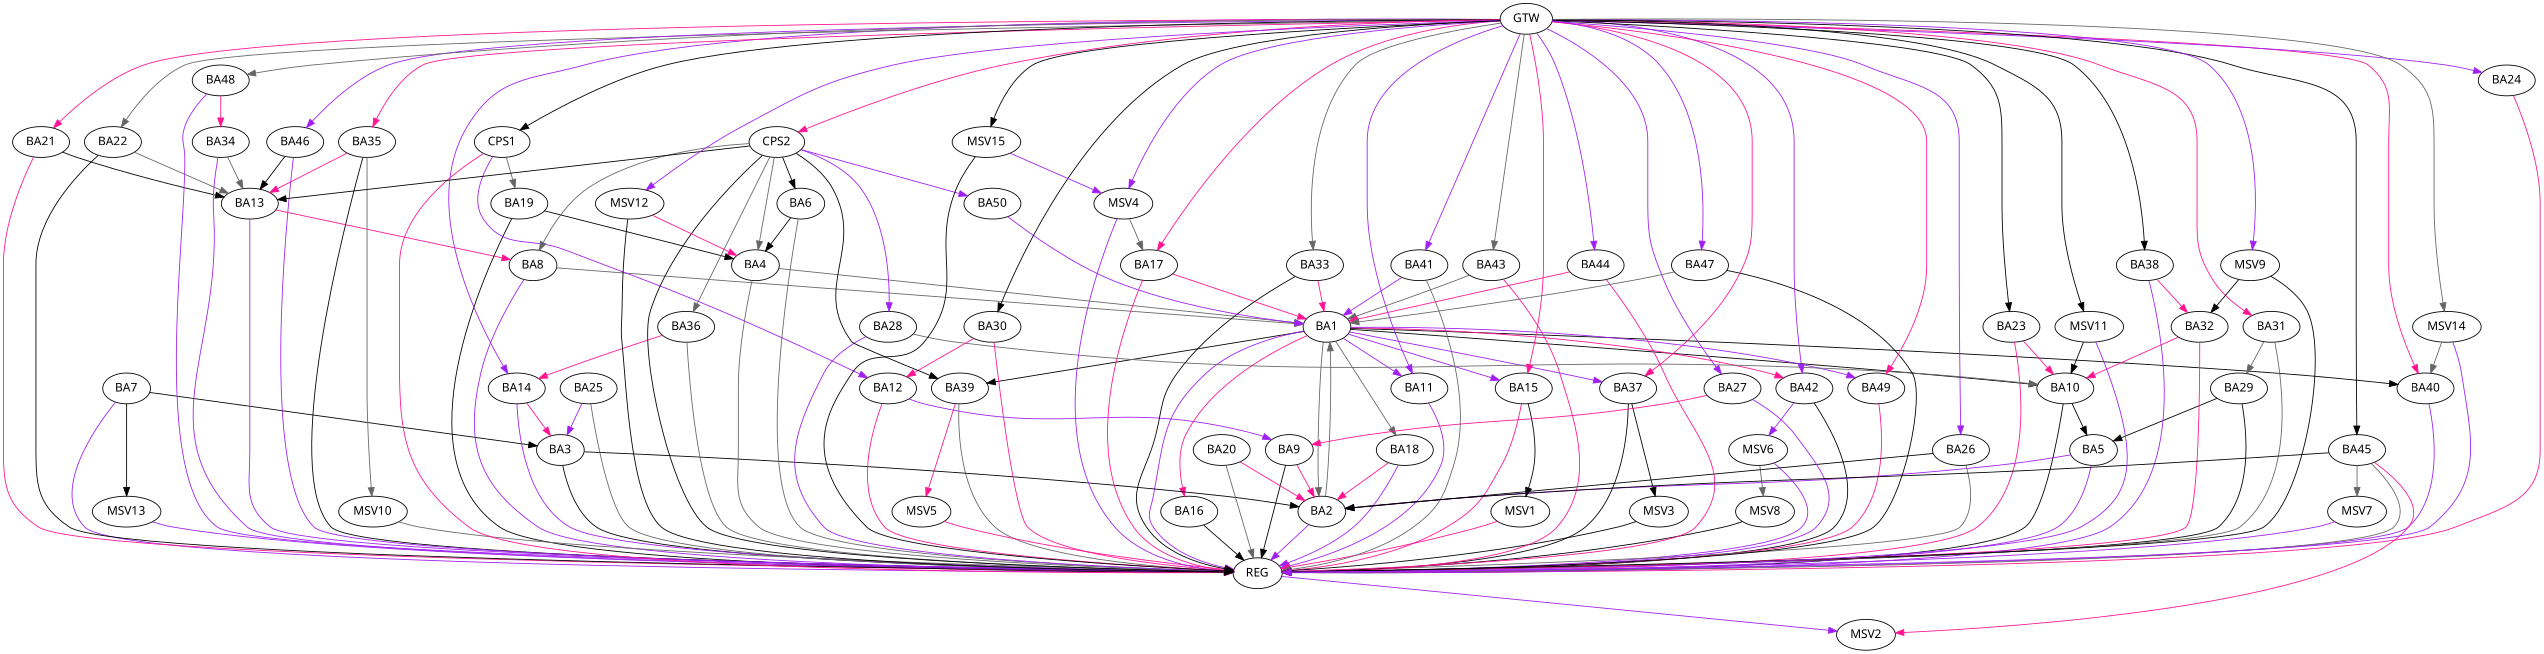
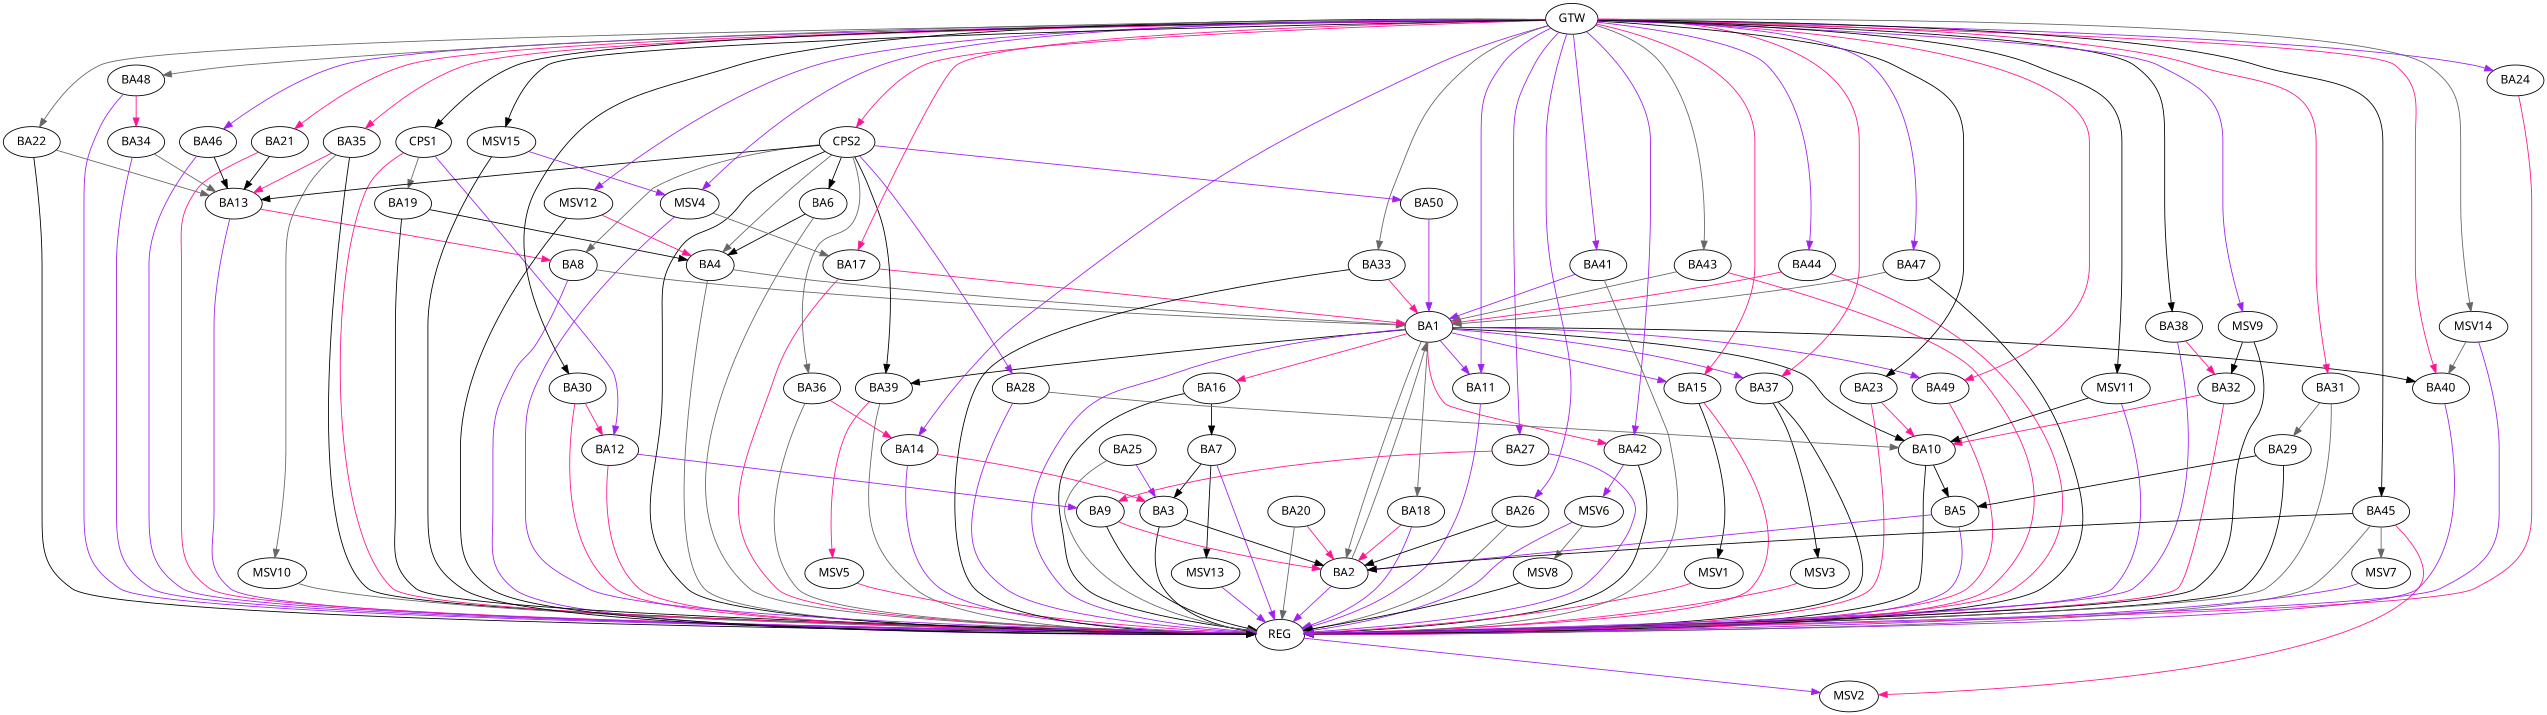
none -> (1212, 415)
(1465, 554) -> (1557, 621)
